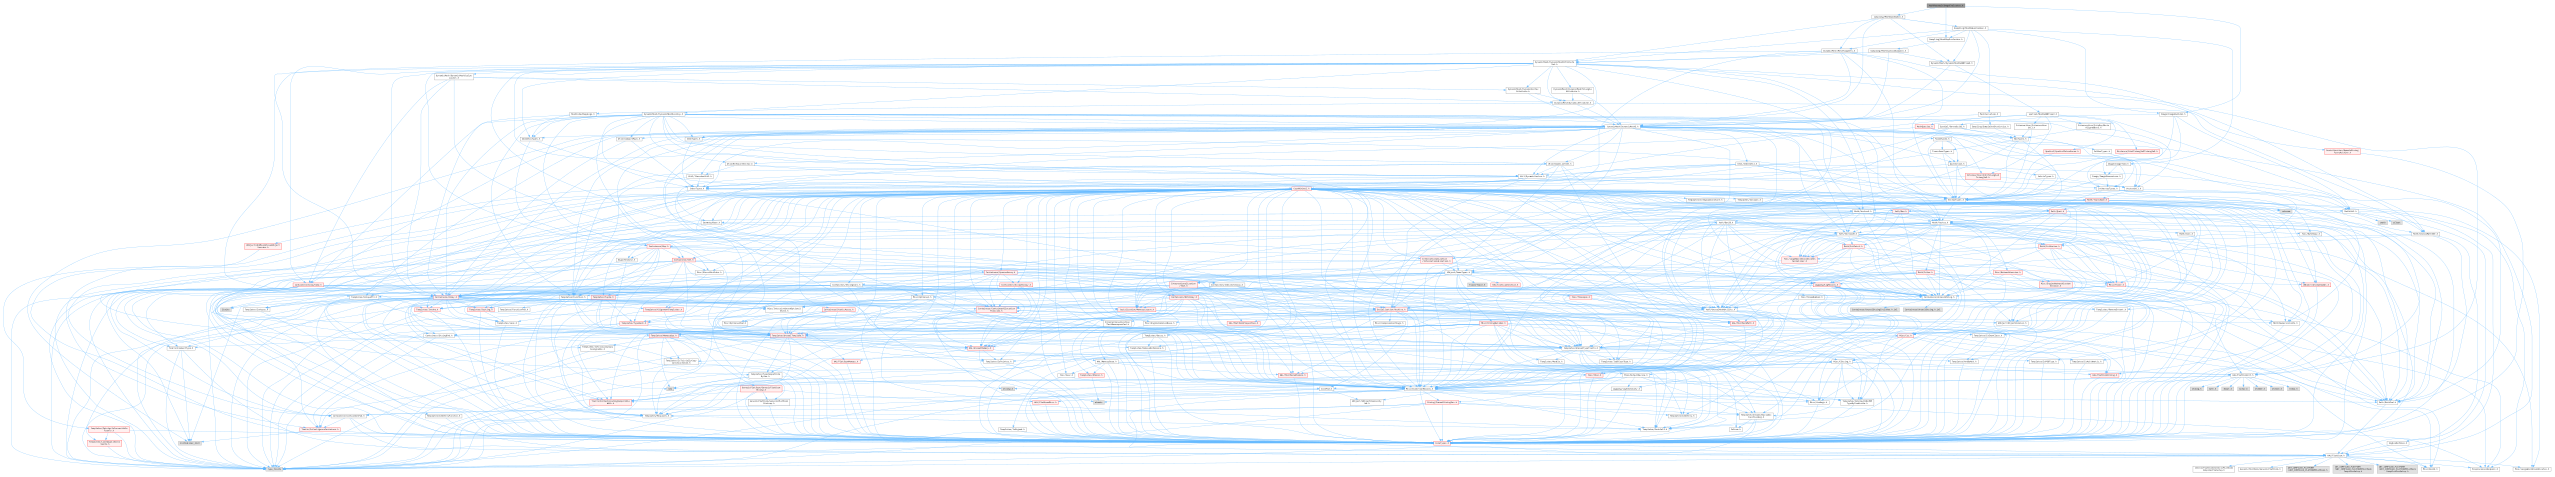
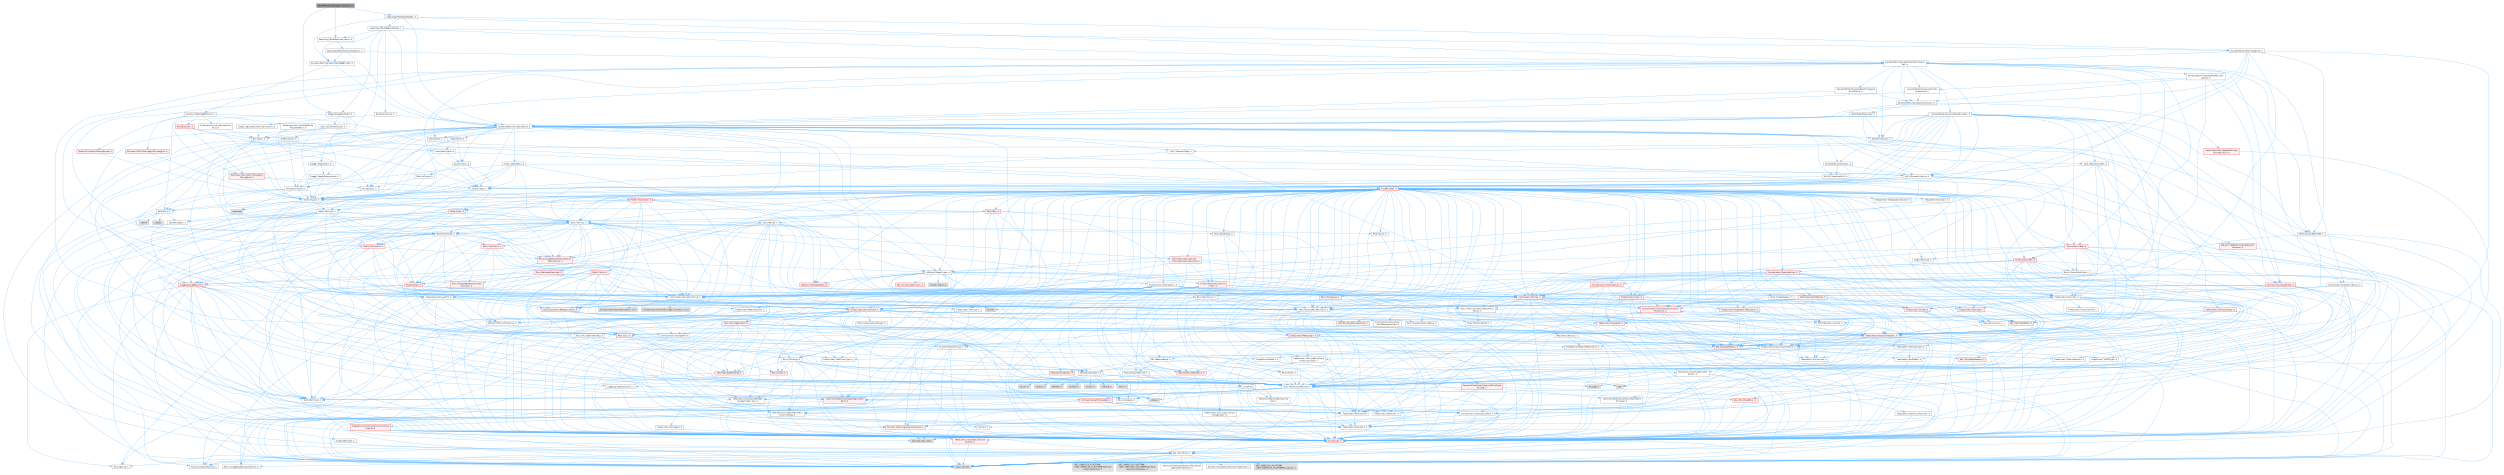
none -> (589, 336)
